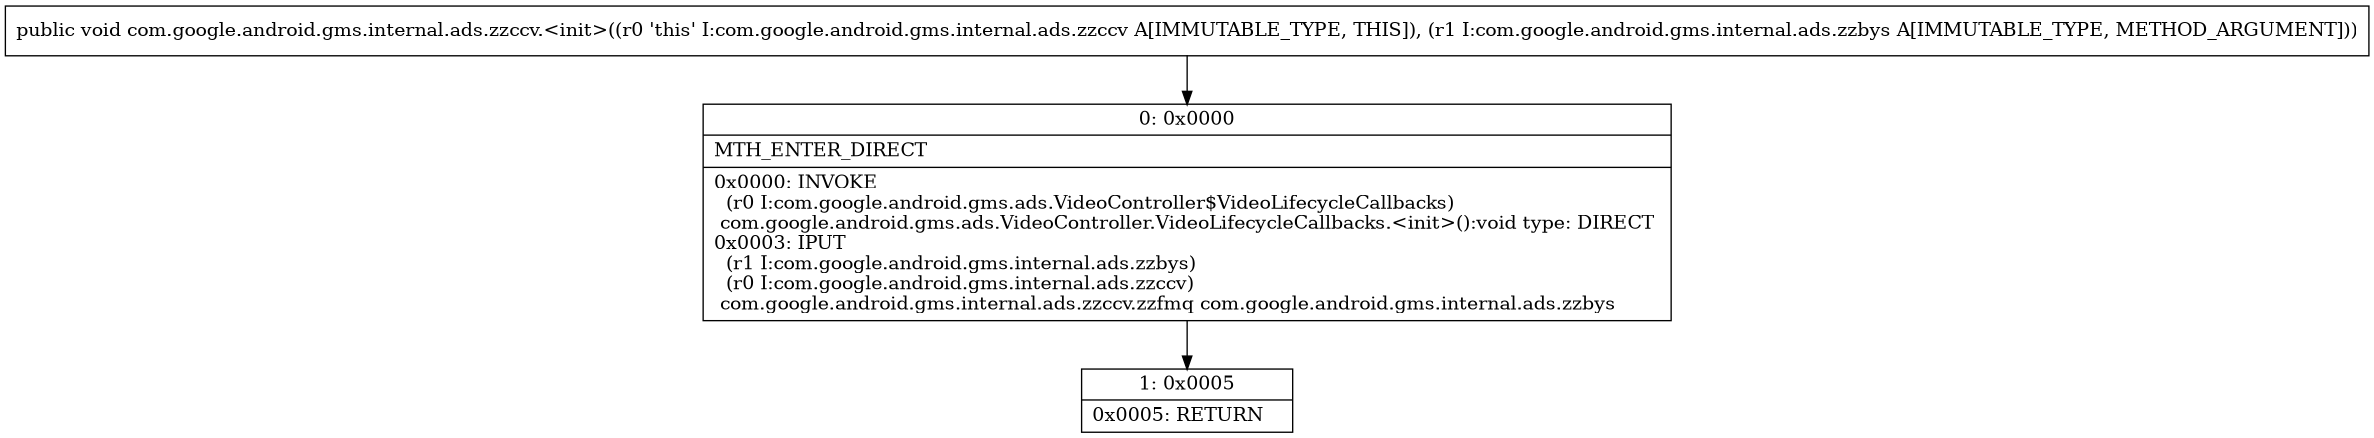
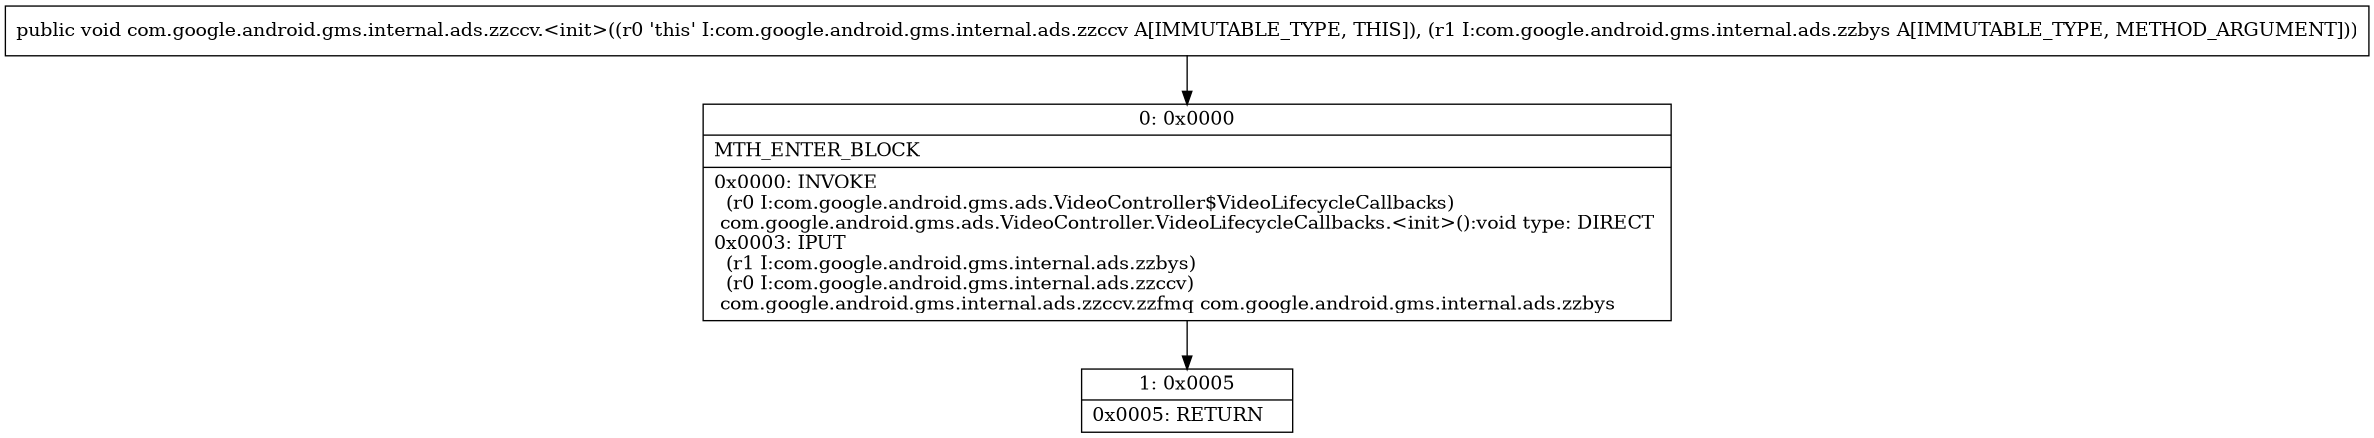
(821, 151) -> (817, 151)
